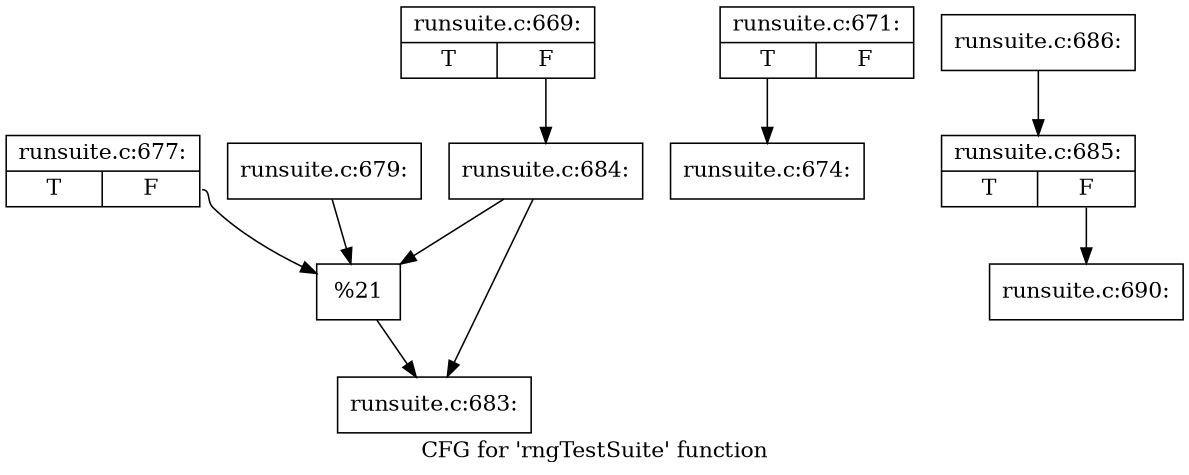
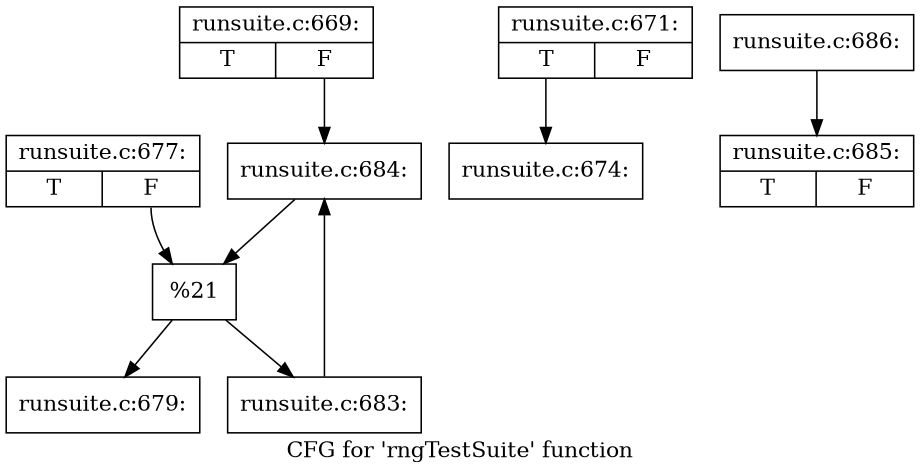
(339, 224) -> (154, 343)
(494, 281) -> (324, 296)
(1086, 292) -> none
